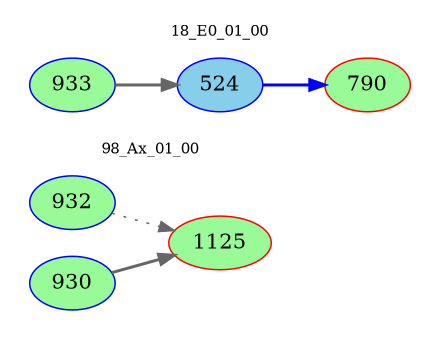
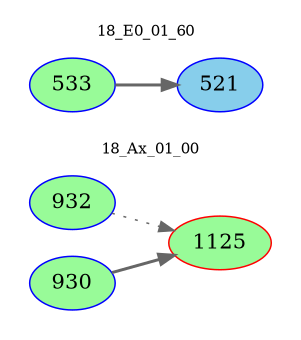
(220, 32) -> (146, 32)
(72, 85) -> (72, 85)
(220, 85) -> (220, 85)
(368, 85) -> none
(151, 150) -> (151, 150)
